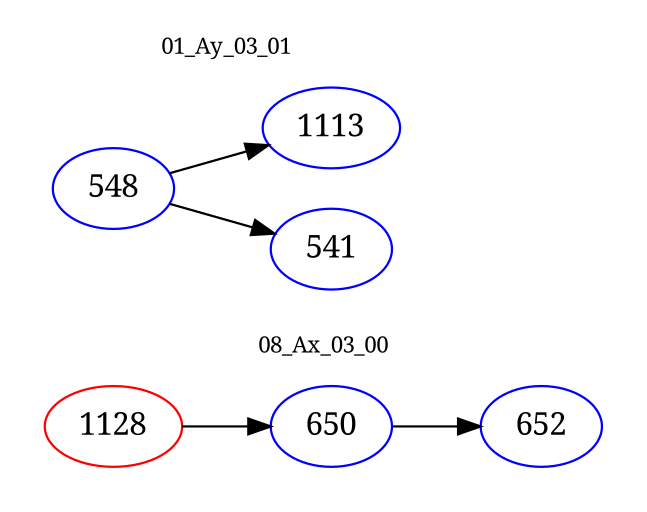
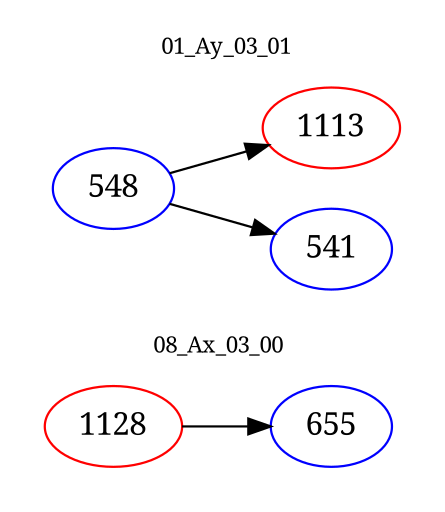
(331, 128) -> (331, 128)
(331, 426) -> (331, 426)
(541, 426) -> none
